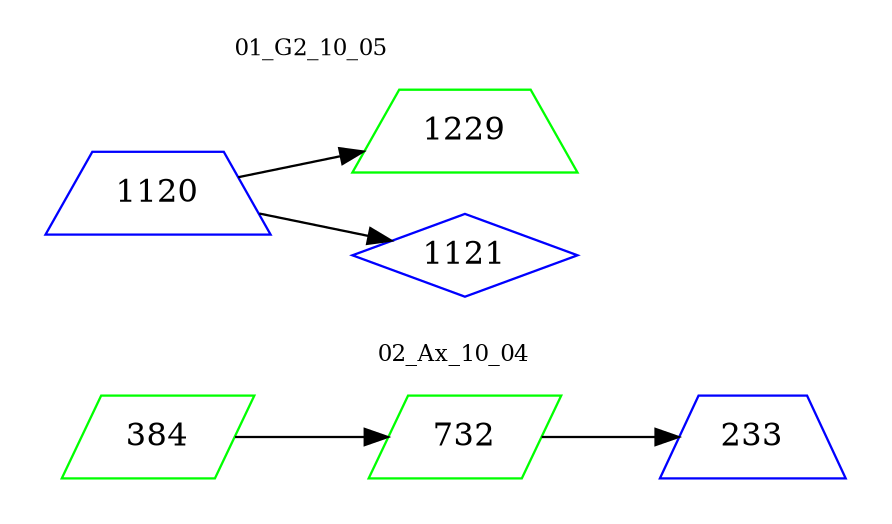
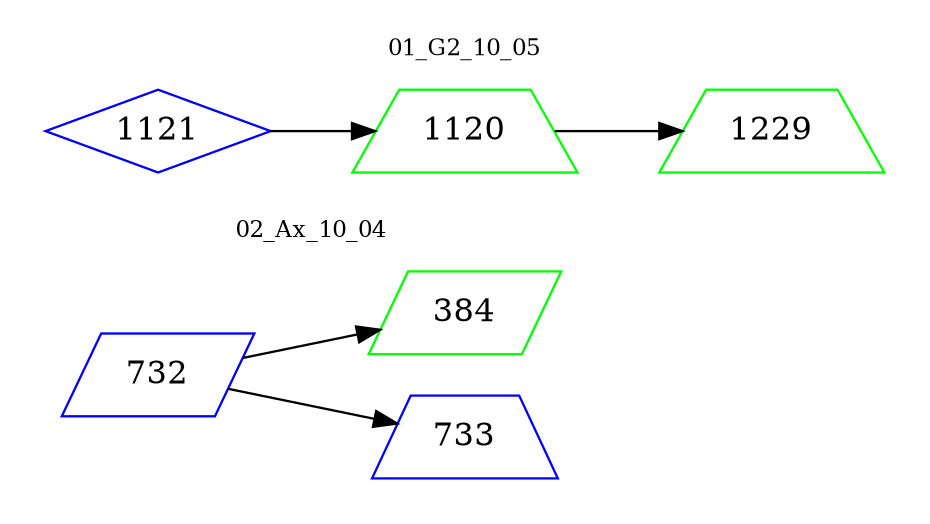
(158, 193) -> (465, 131)
(314, 225) -> (311, 131)
(300, 437) -> (300, 346)
(465, 437) -> (158, 375)
(753, 437) -> (465, 437)
